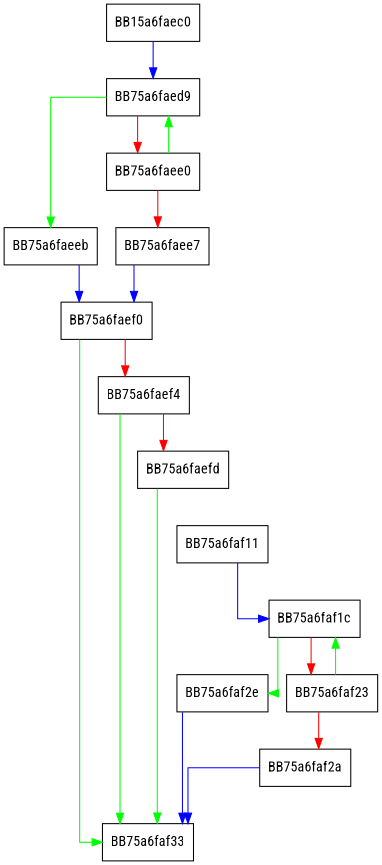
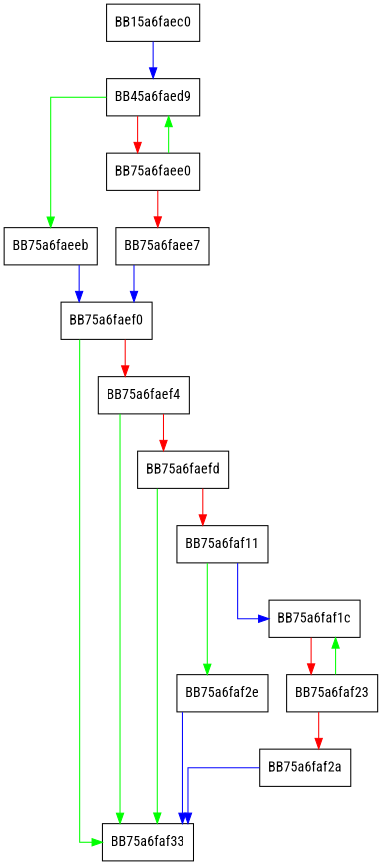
(153, 97) -> (153, 97)
none -> (203, 502)
(278, 666) -> (207, 614)
